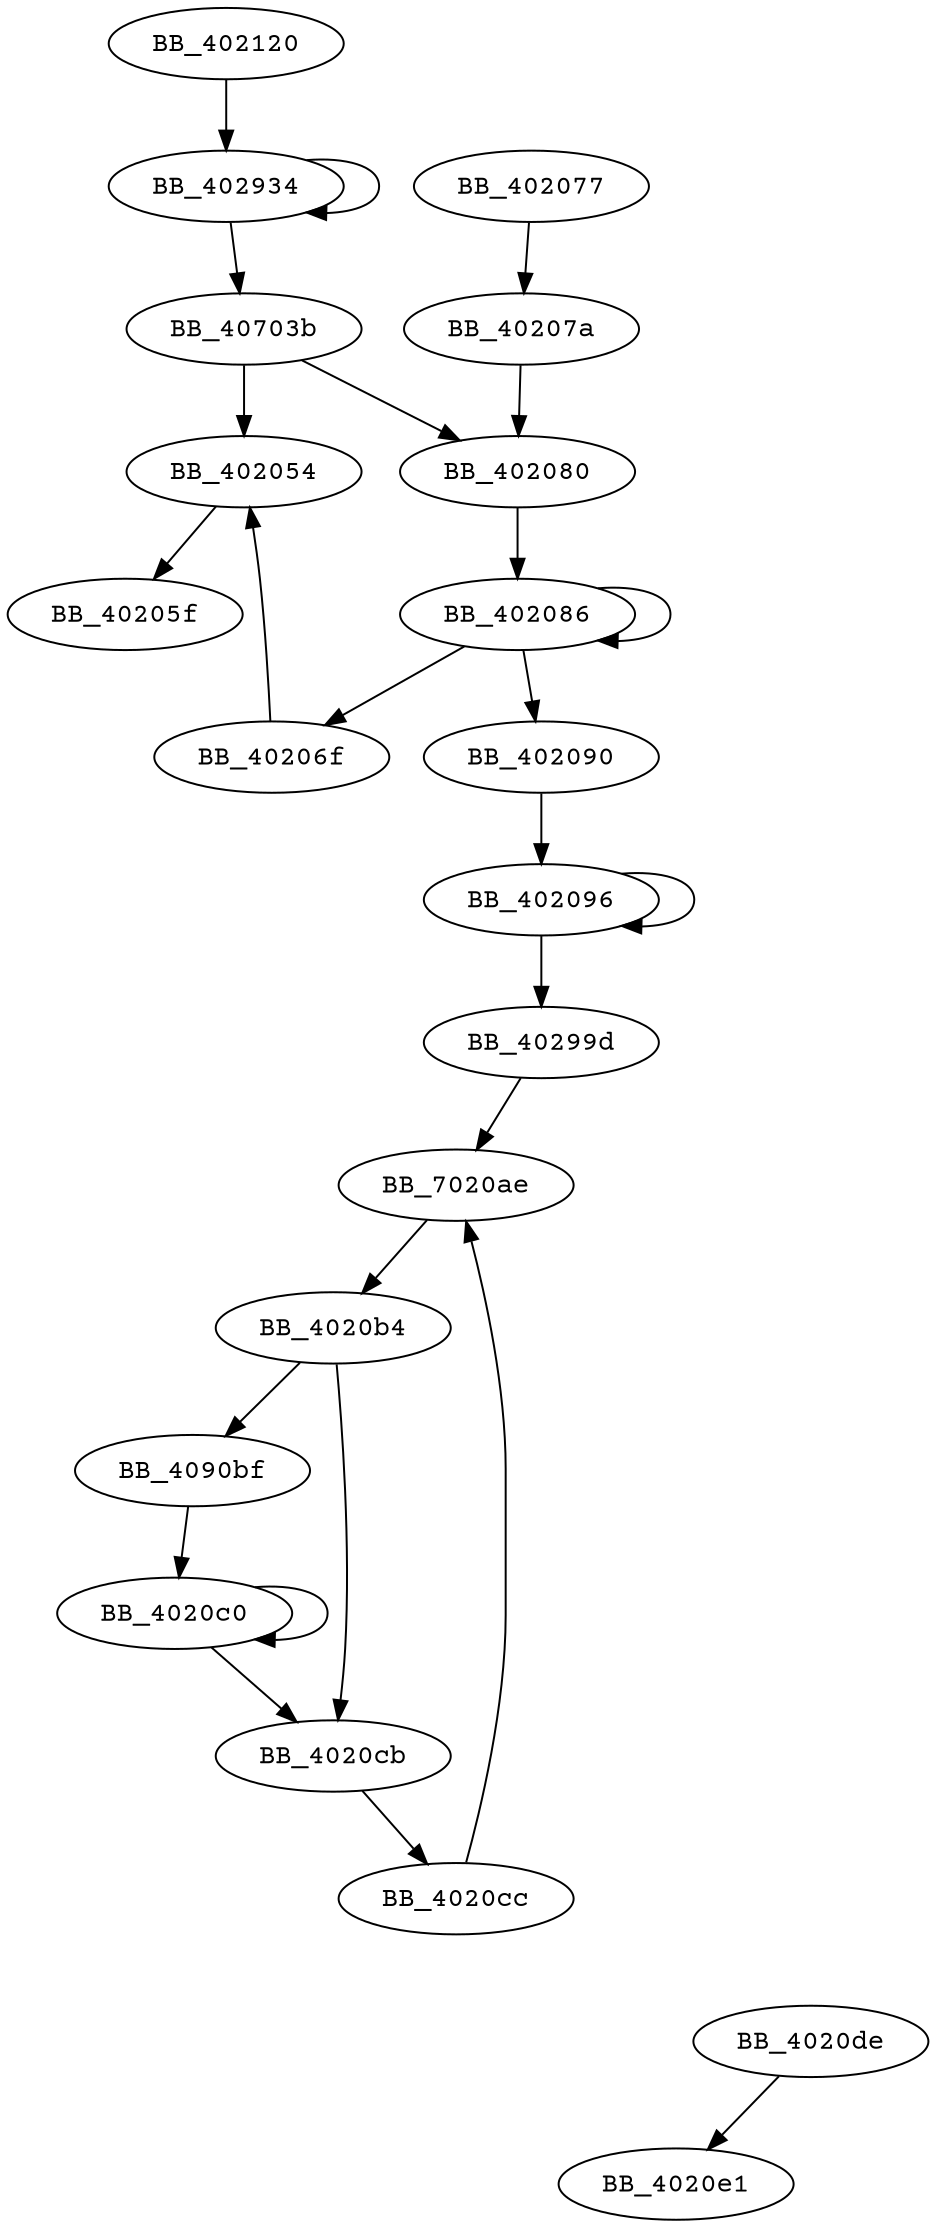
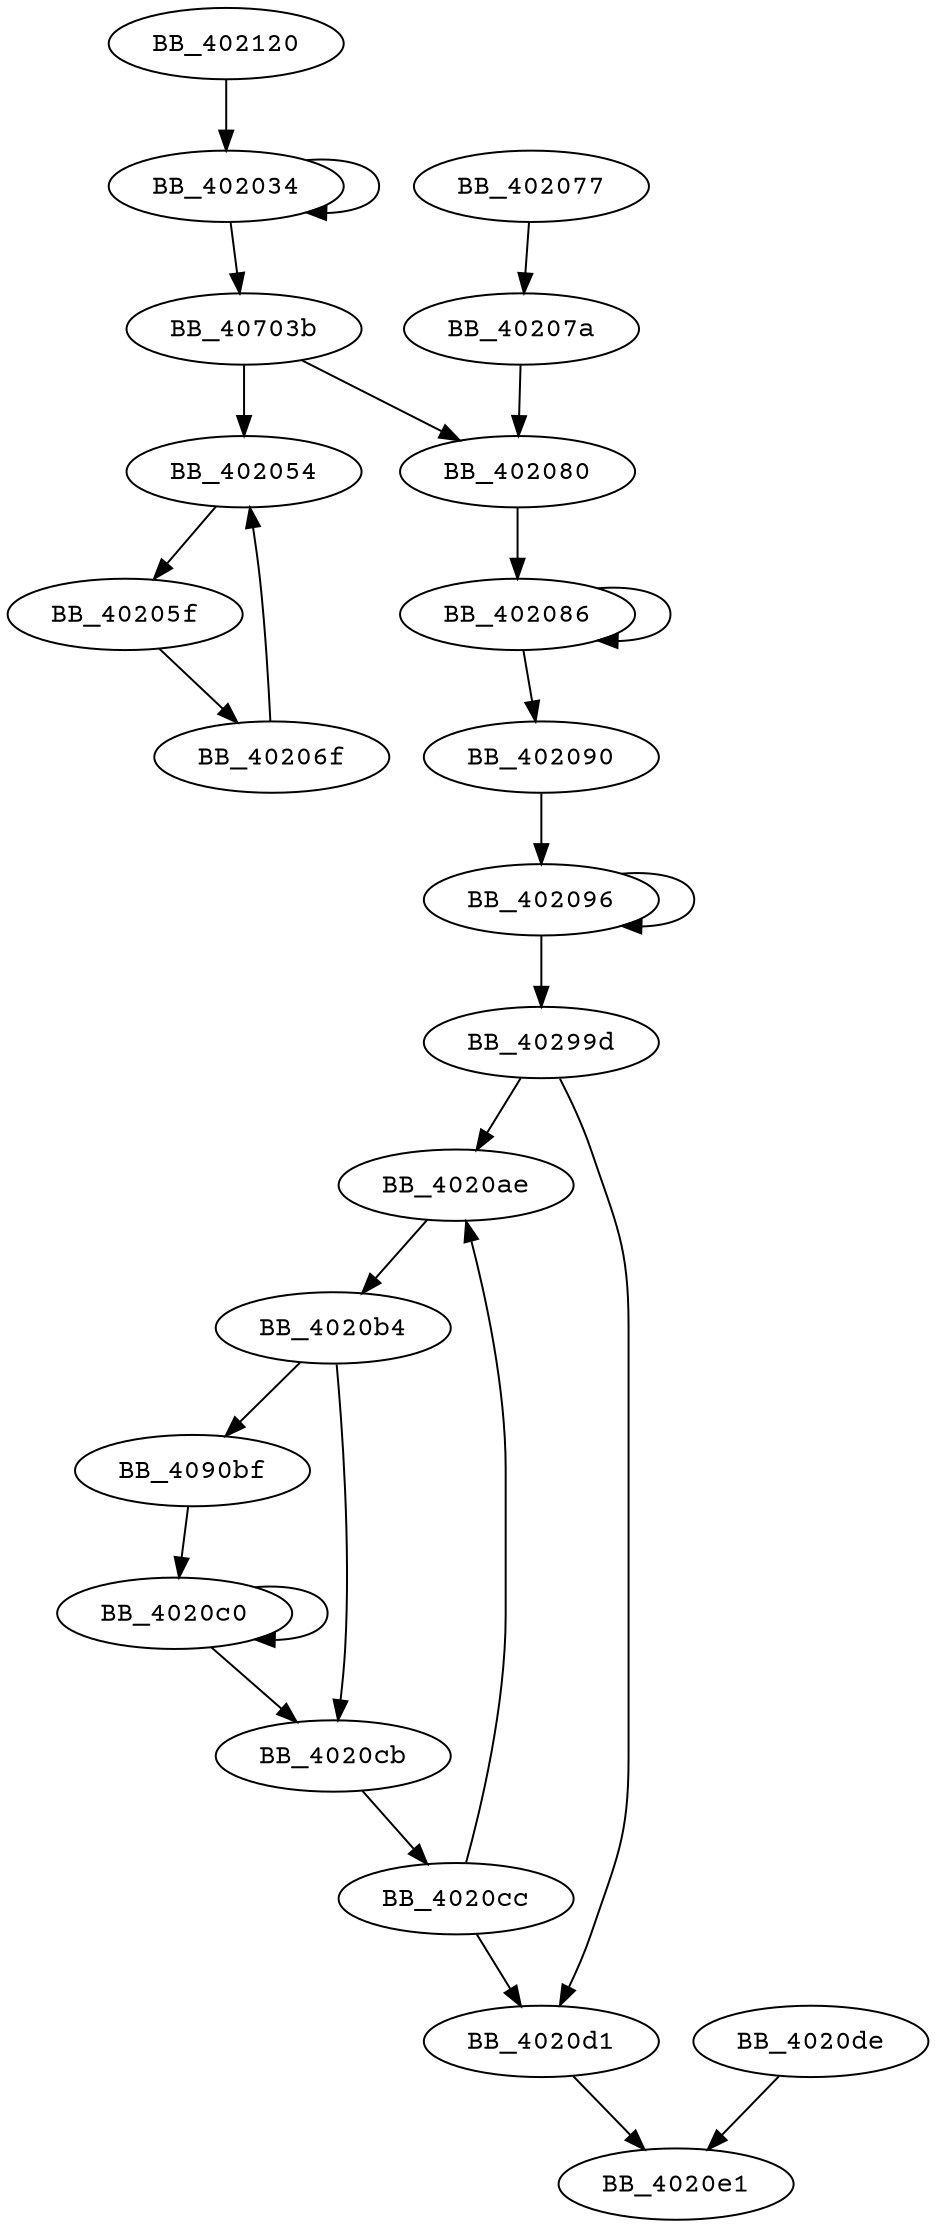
(226, 186) -> (226, 186)
(403, 681) -> (191, 679)
(456, 1185) -> (456, 1185)
none -> (541, 2041)
